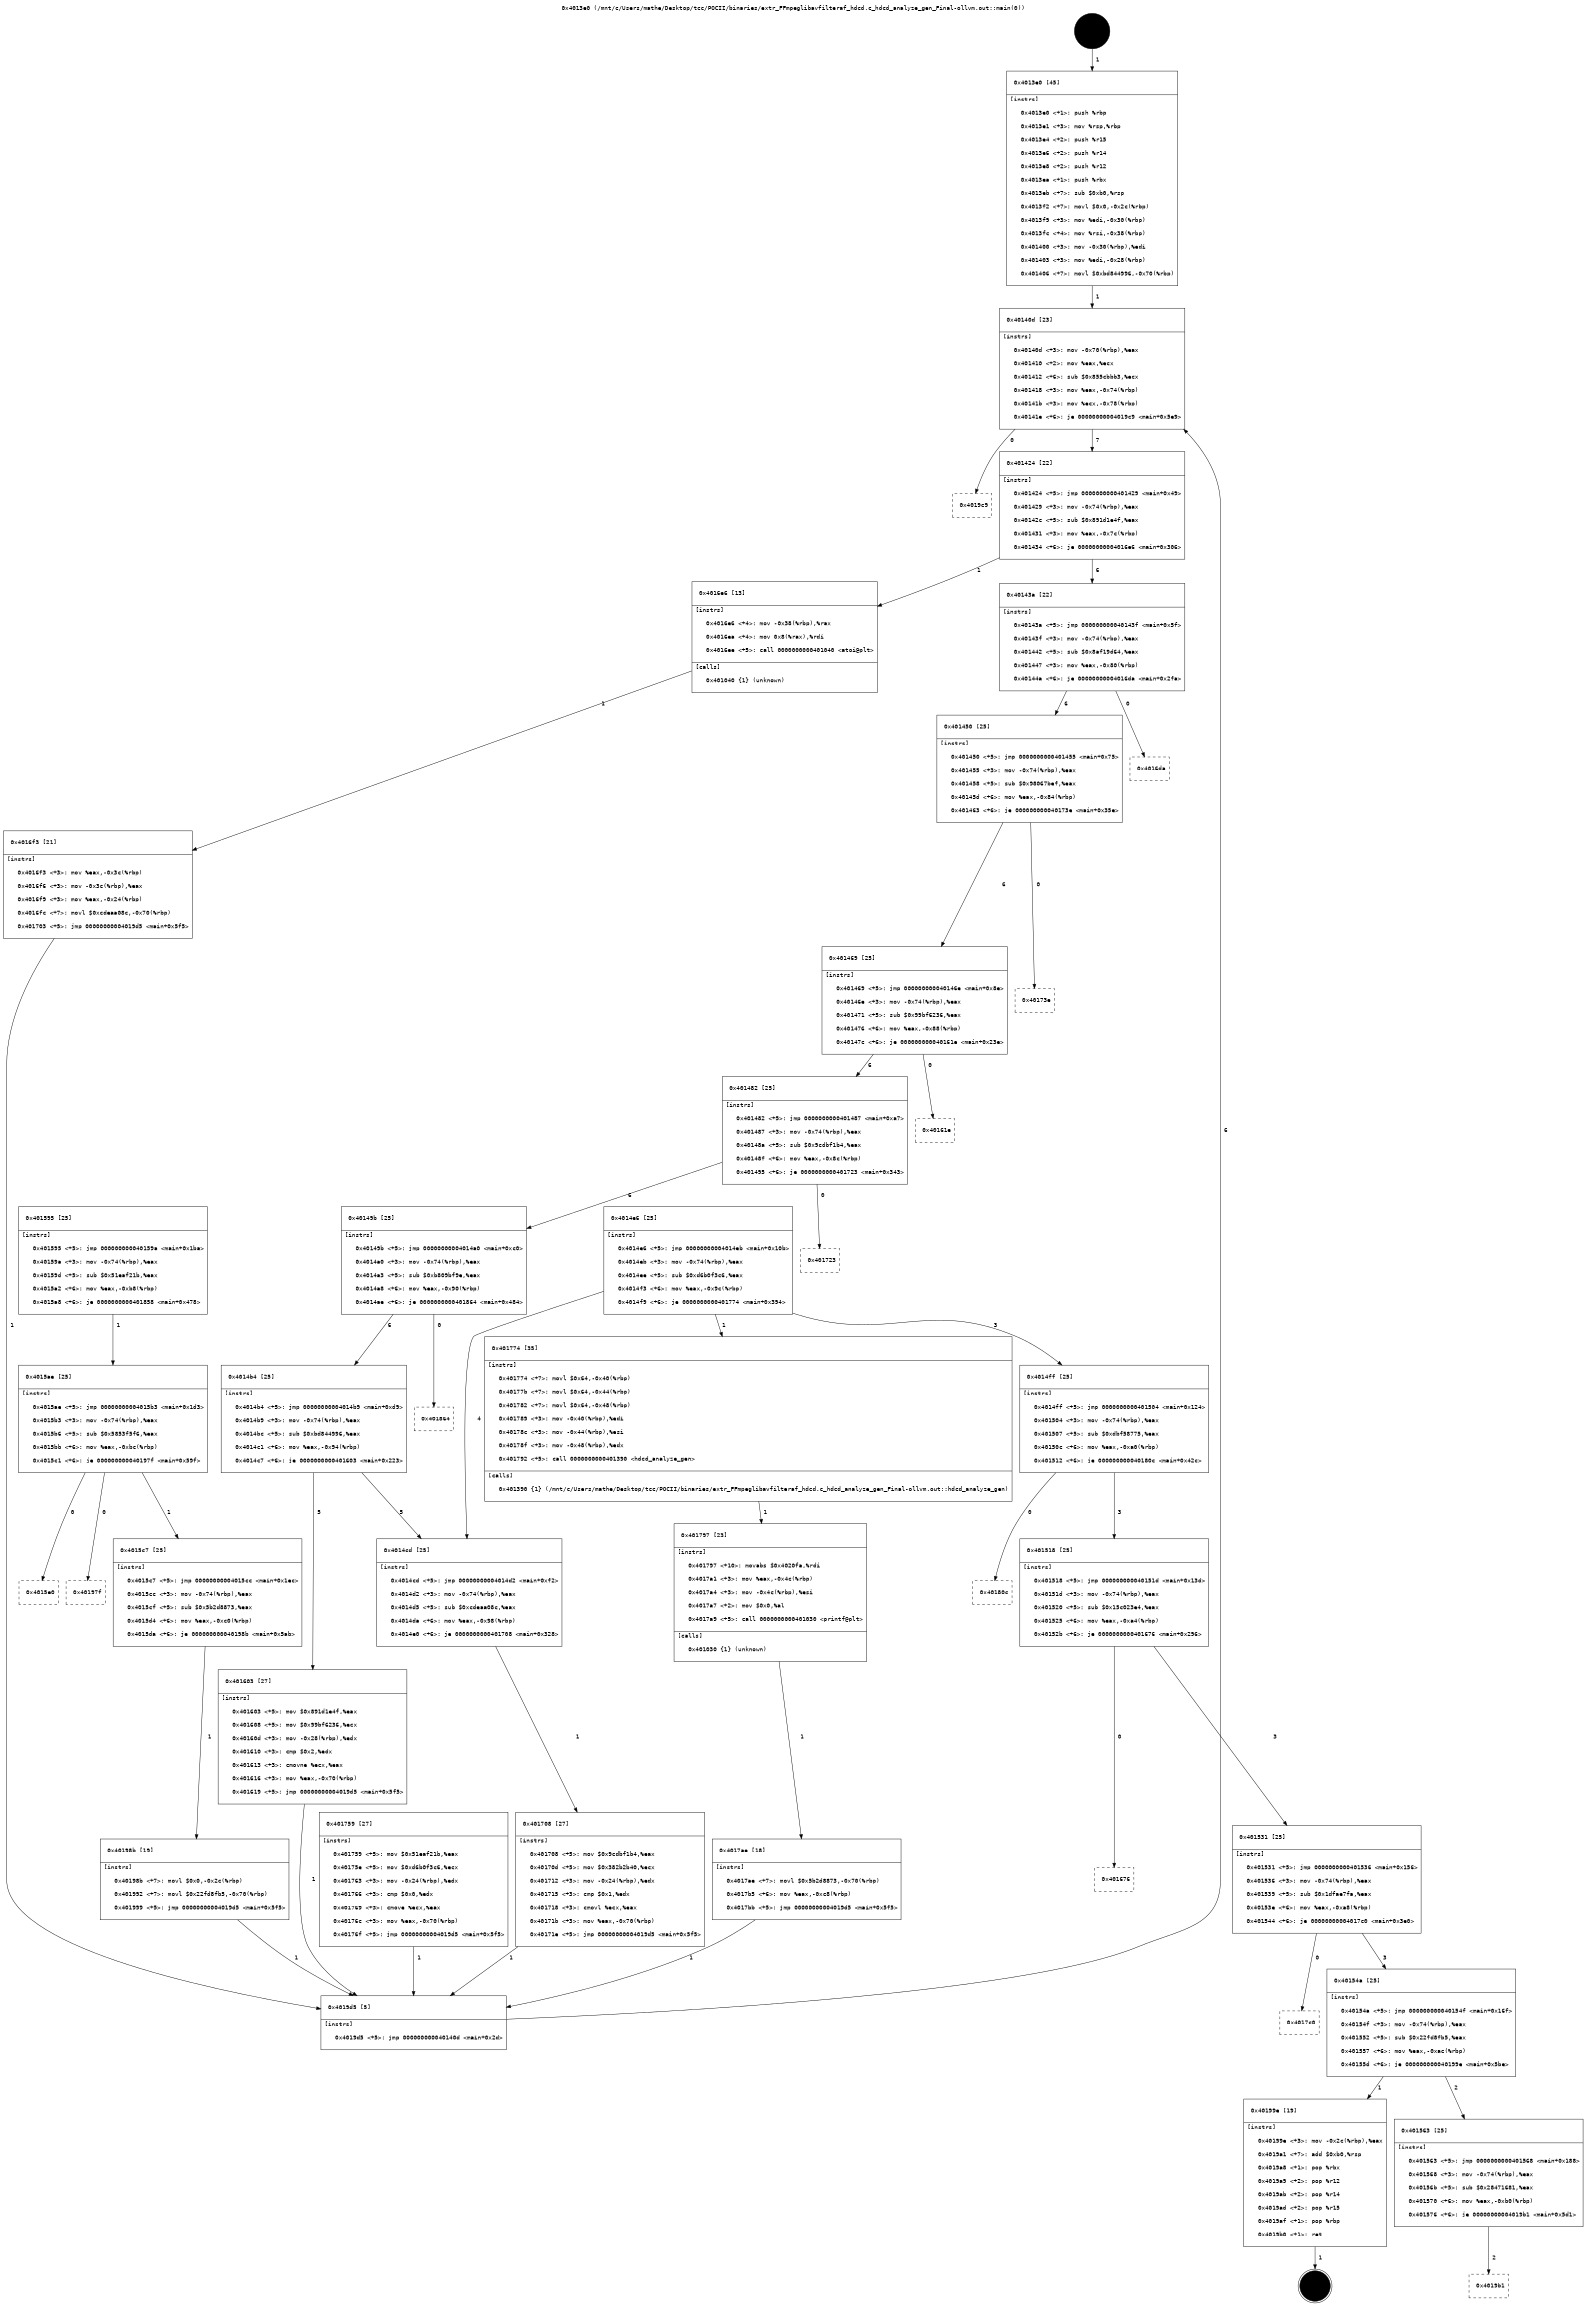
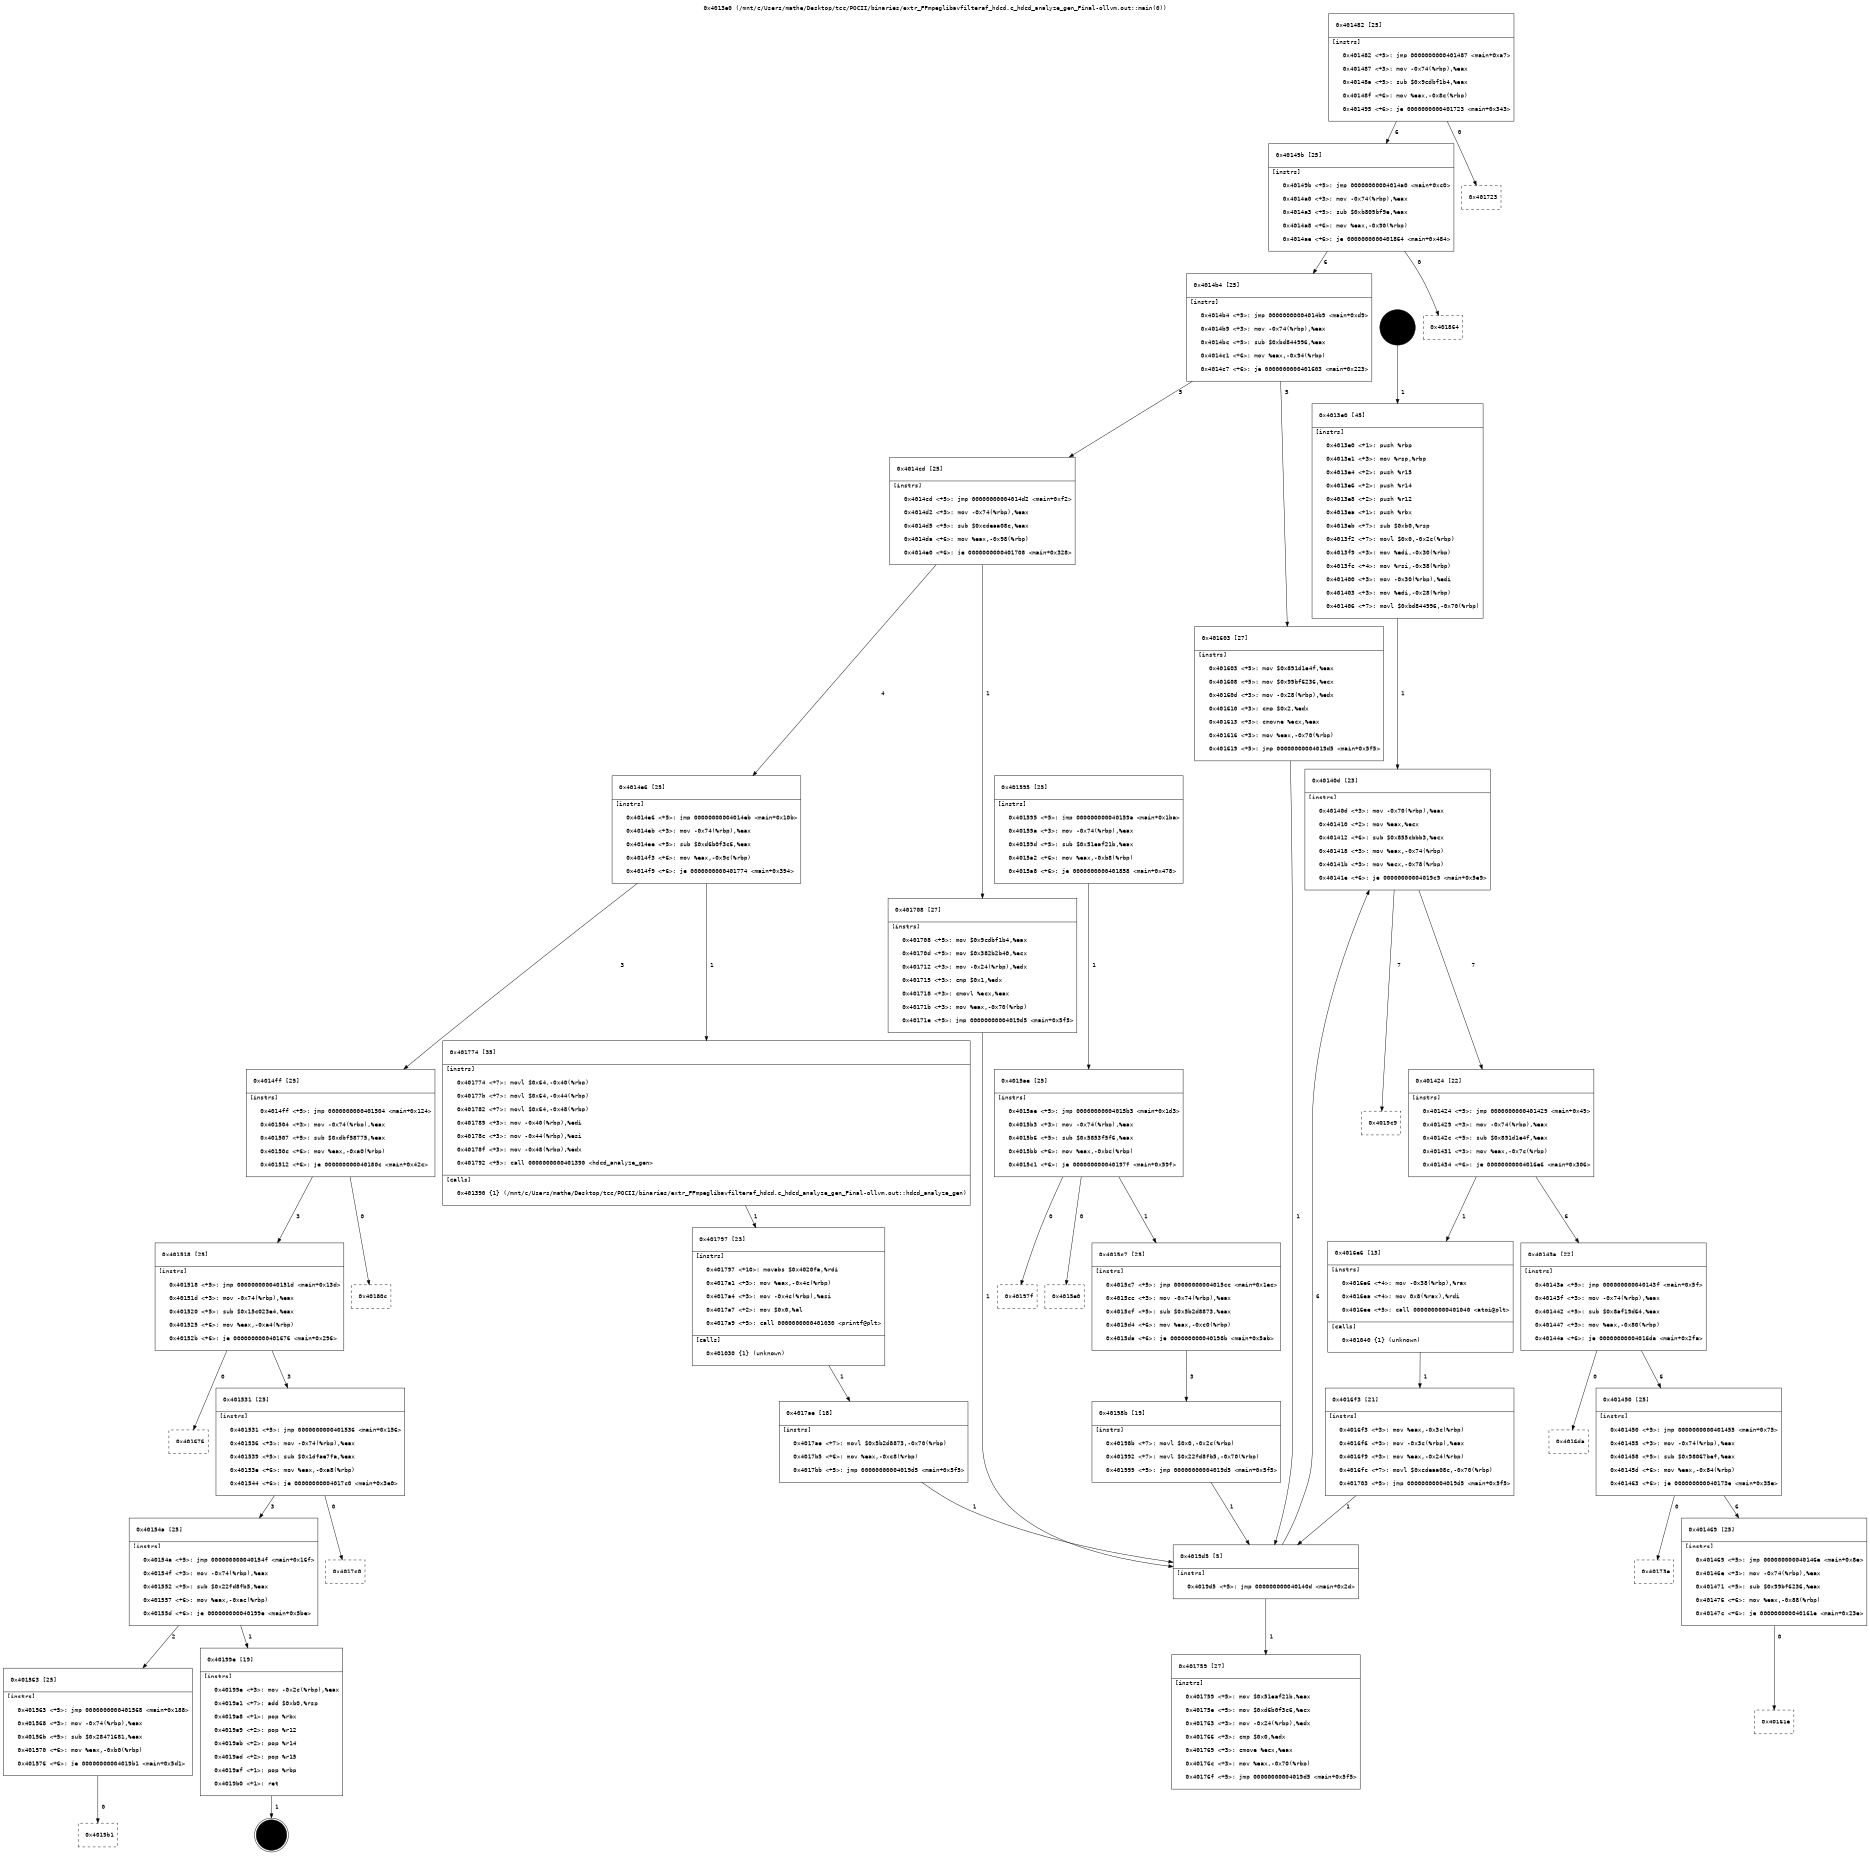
(1010, 440) -> (1397, 965)
(866, 1064) -> none
(467, 1366) -> (846, 669)
(208, 1737) -> (1190, 1377)
(414, 1969) -> (1266, 1625)
(1492, 2258) -> (102, 1807)
